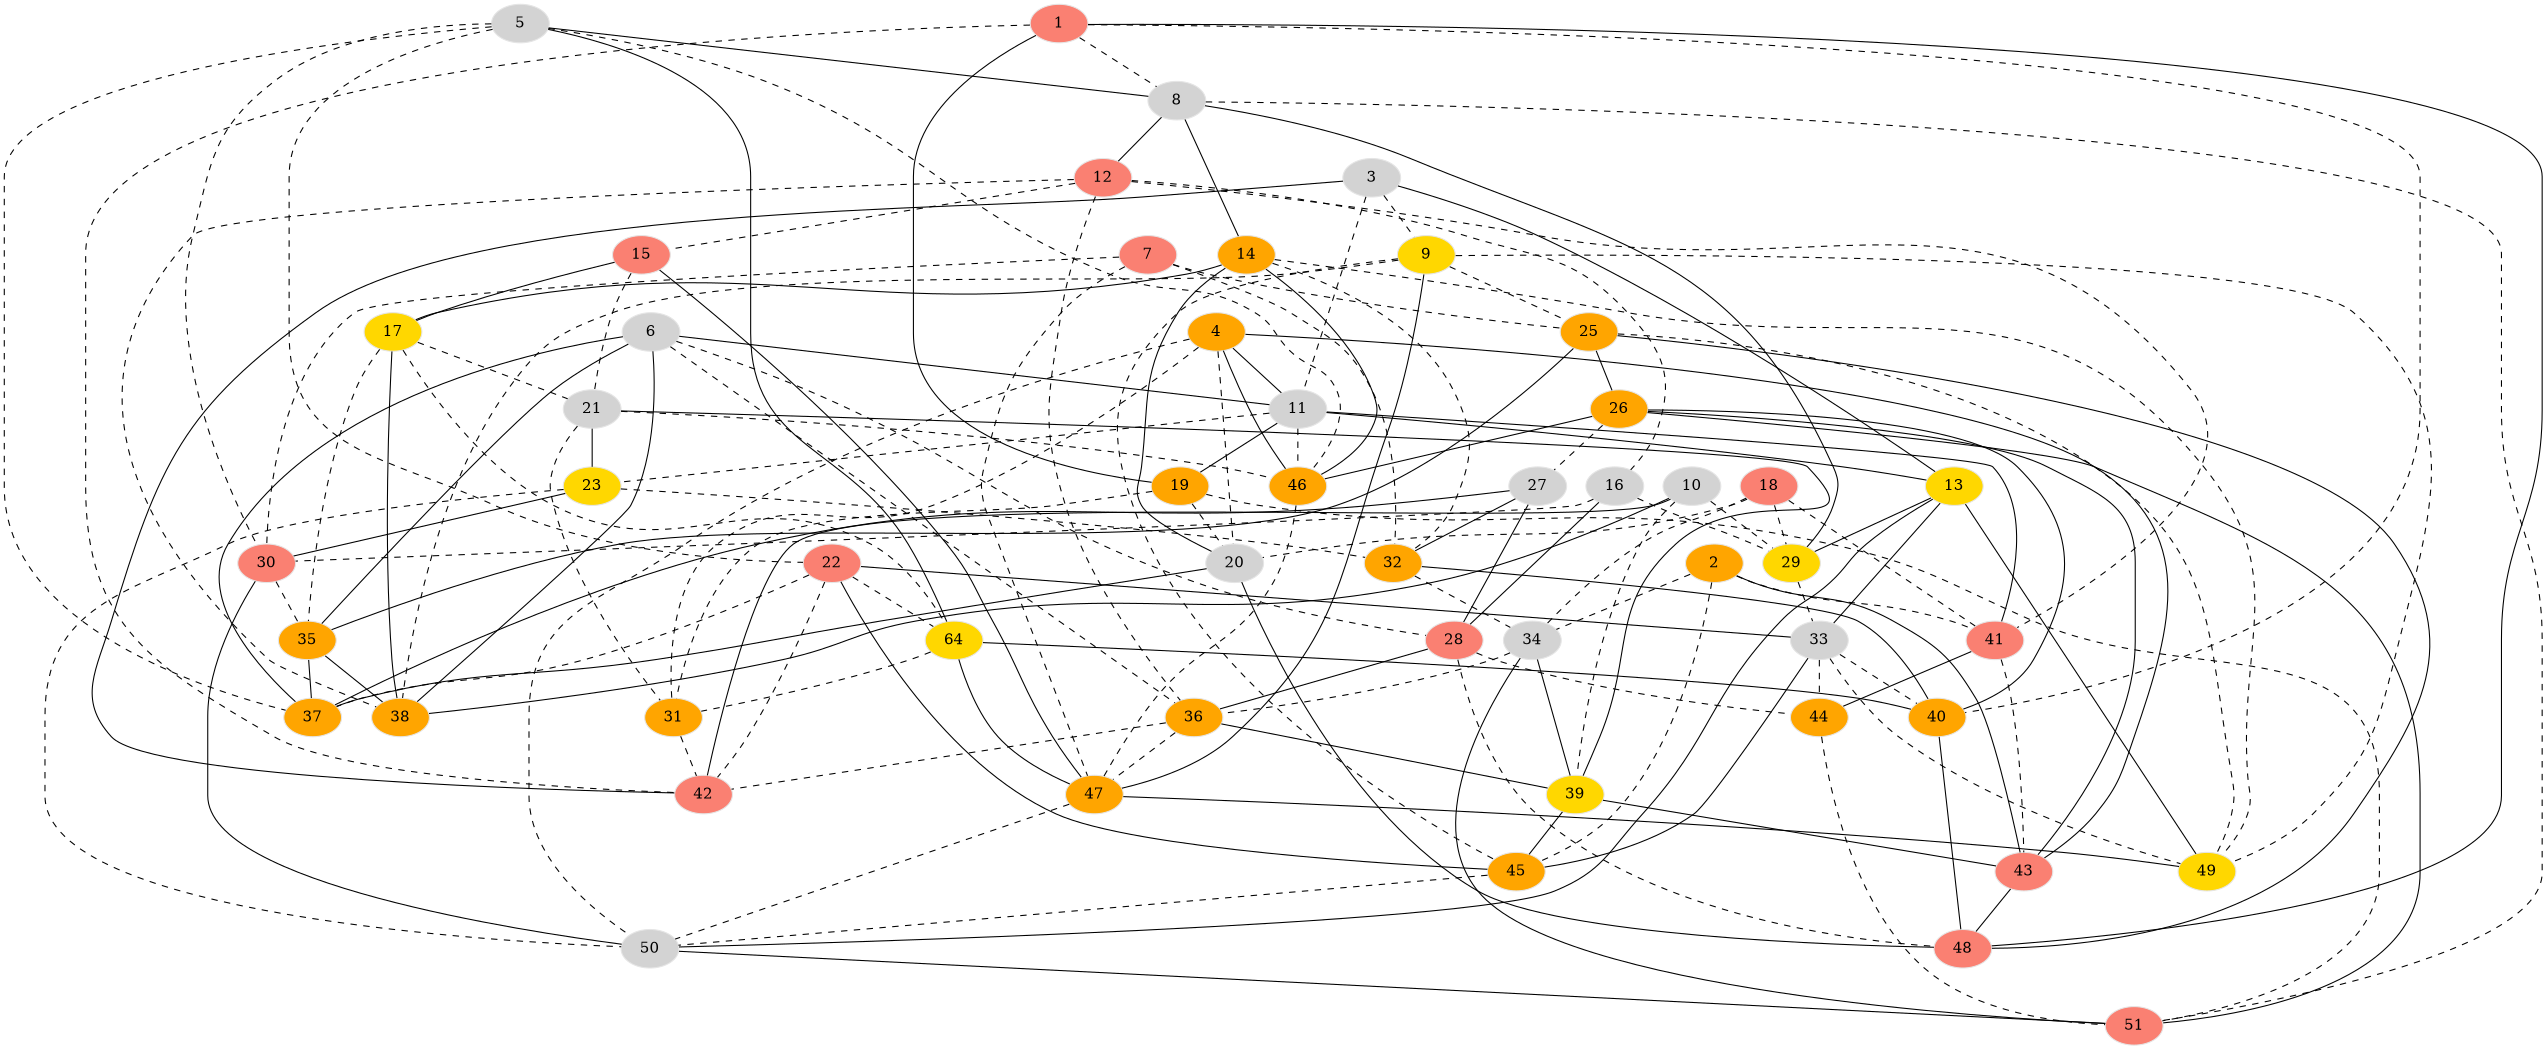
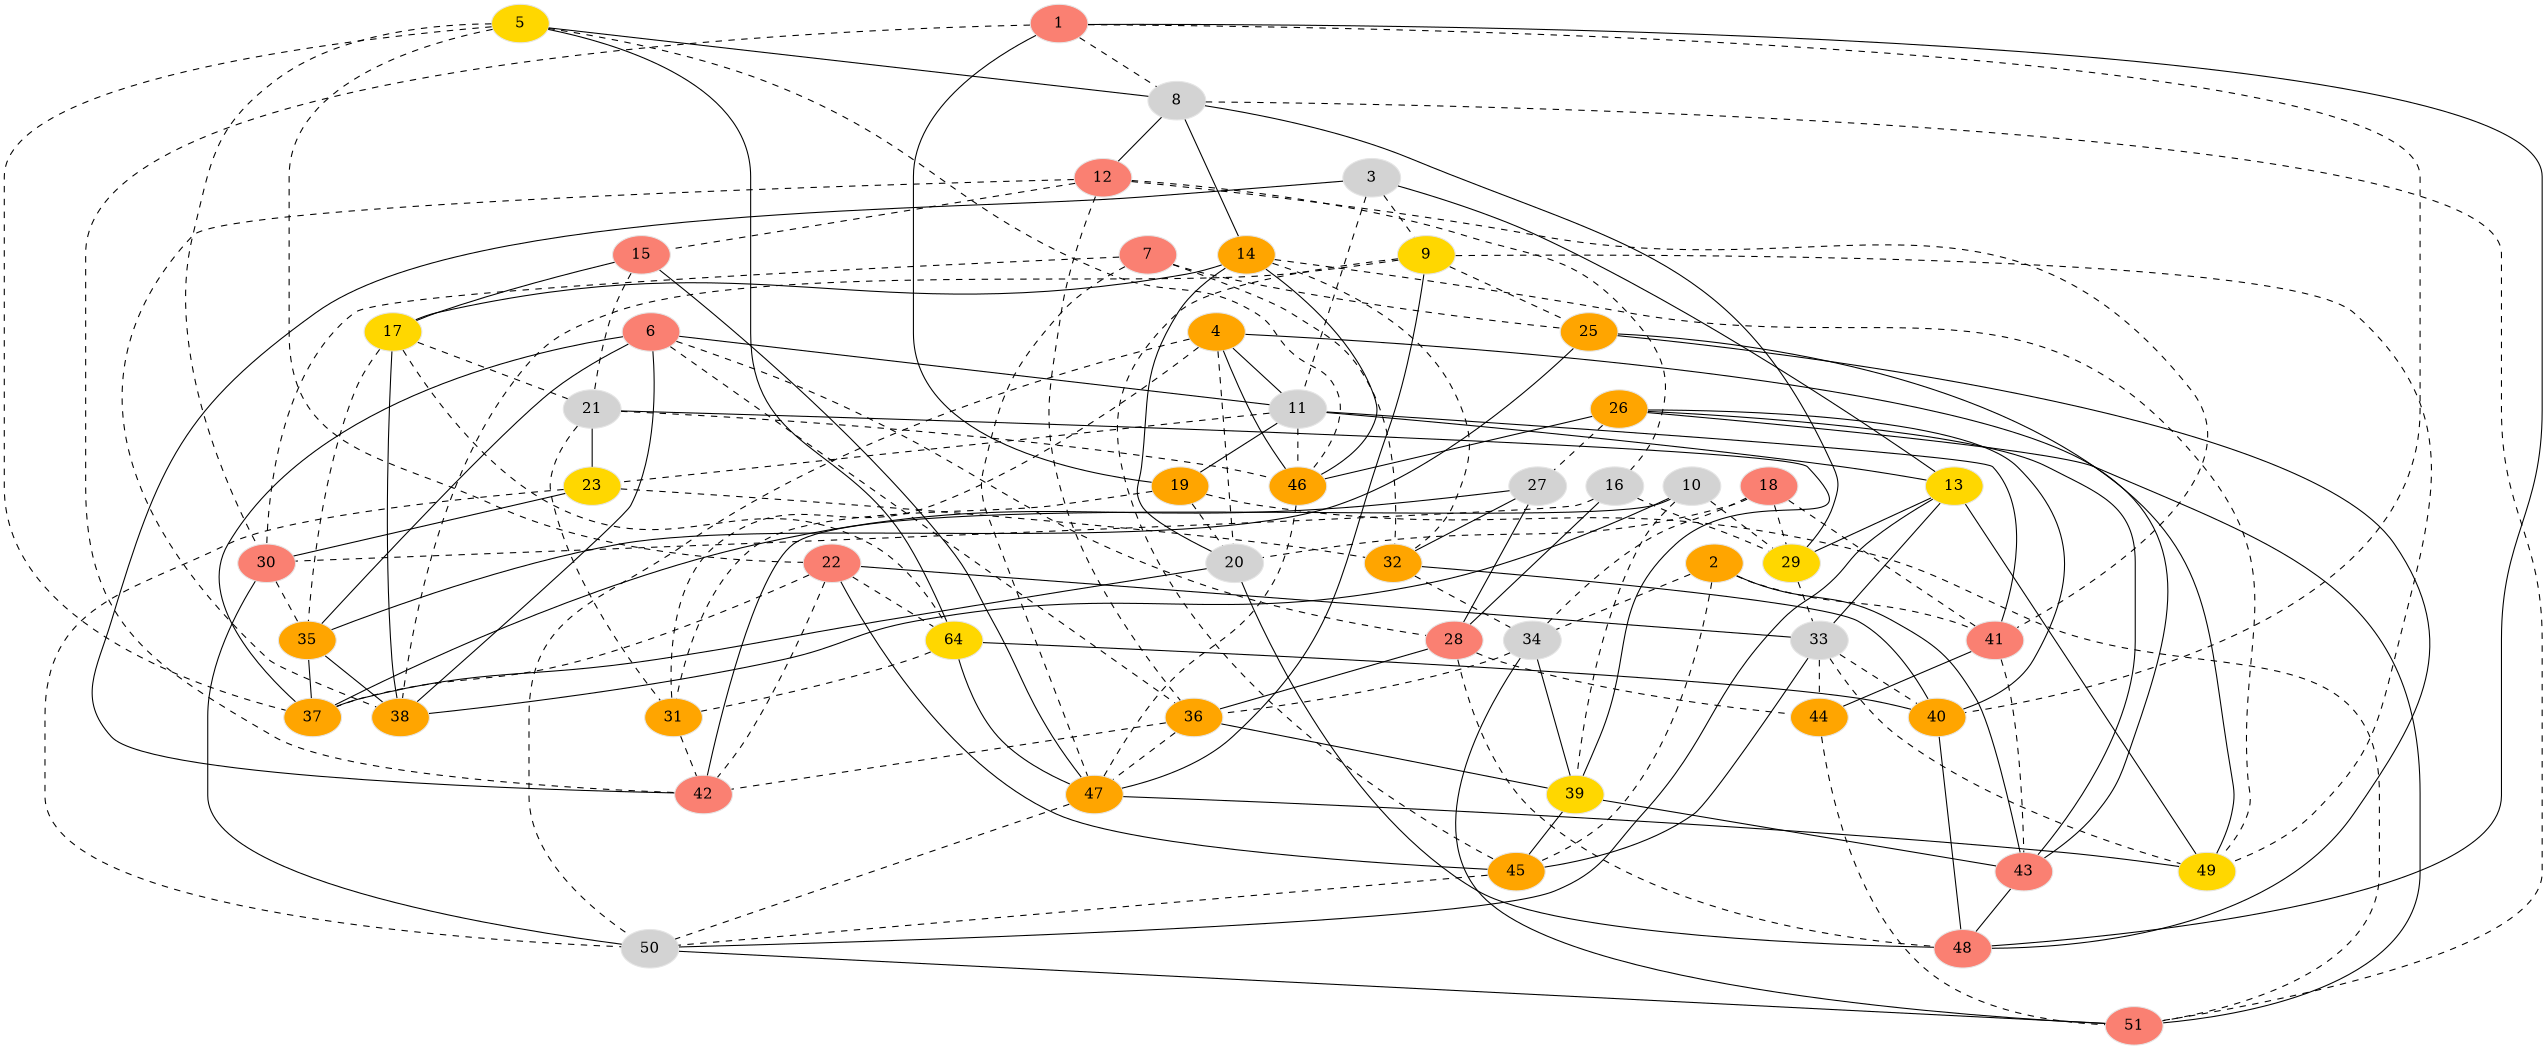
(520, 24) -> (520, 24)
(651, 332) -> (651, 332)
(1604, 371) -> none
(2045, 438) -> (2045, 438)
